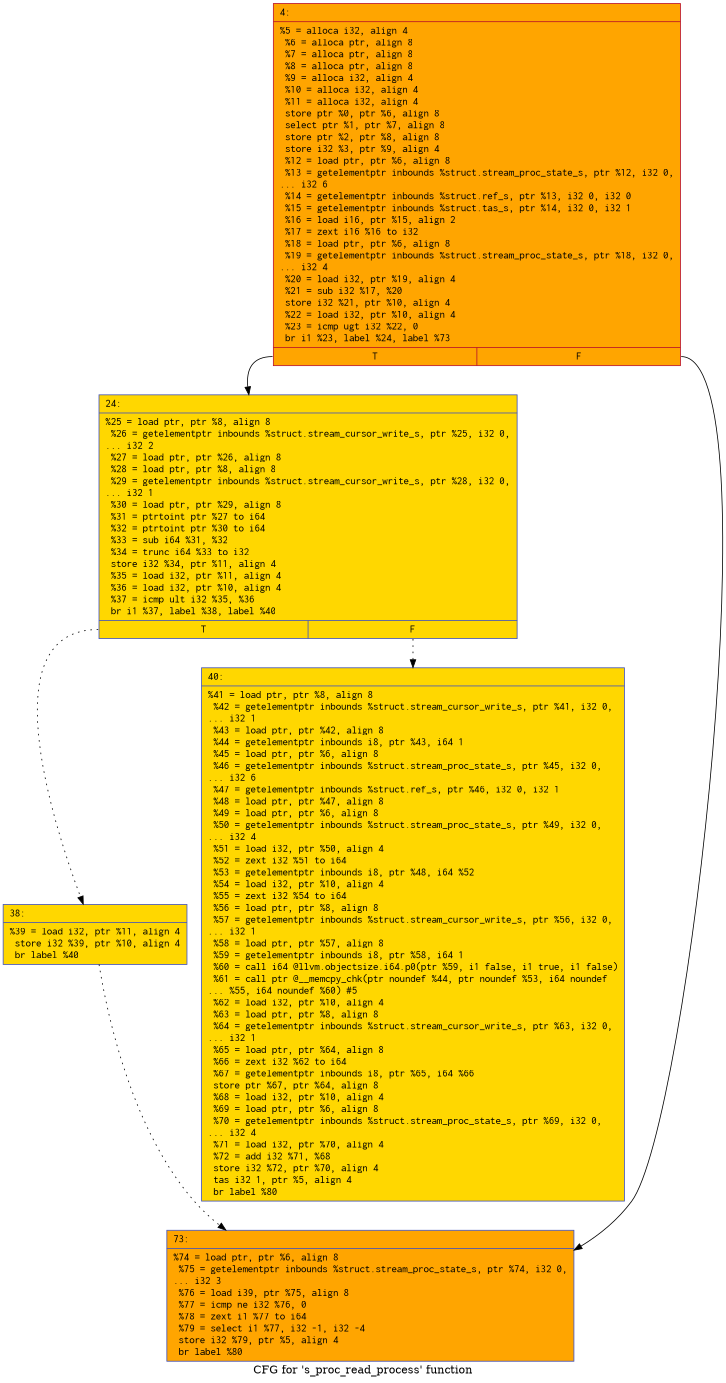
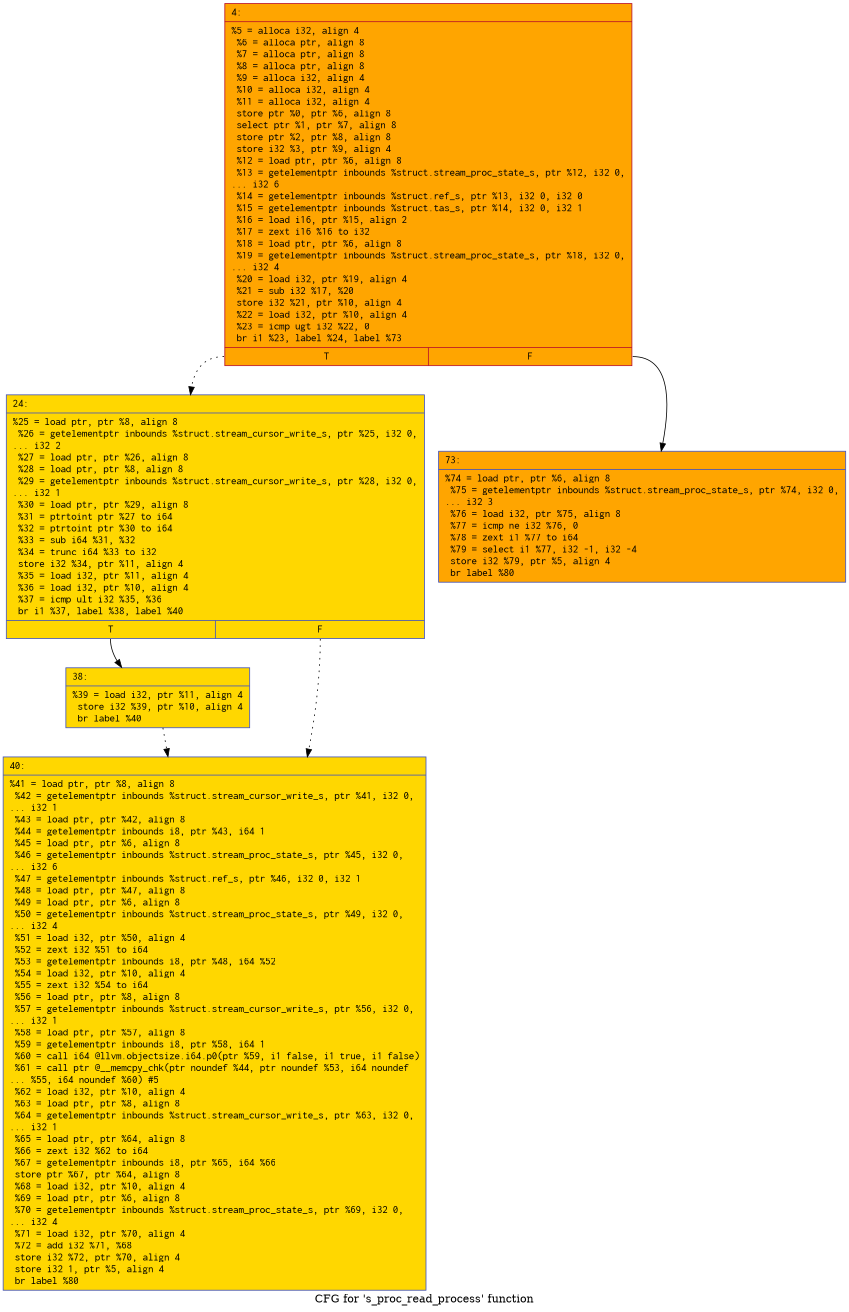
(252, 365) -> (202, 365)
(41, 749) -> (112, 650)
(138, 1105) -> (165, 738)
(280, 1180) -> (87, 1269)
(261, 1293) -> (533, 514)
